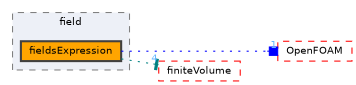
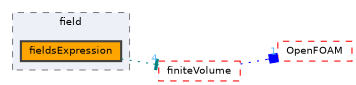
(194, 51) -> (254, 62)
